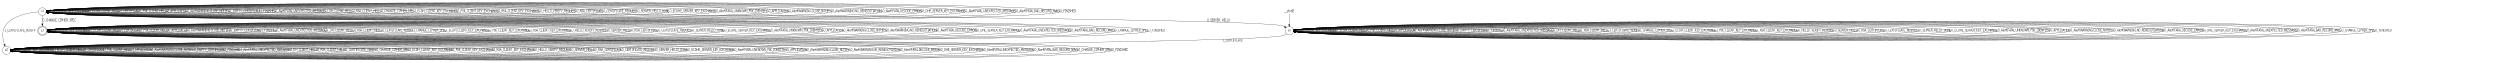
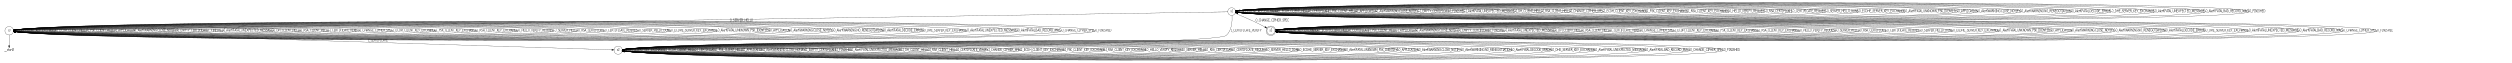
(1289, 19) -> (9, 40)
